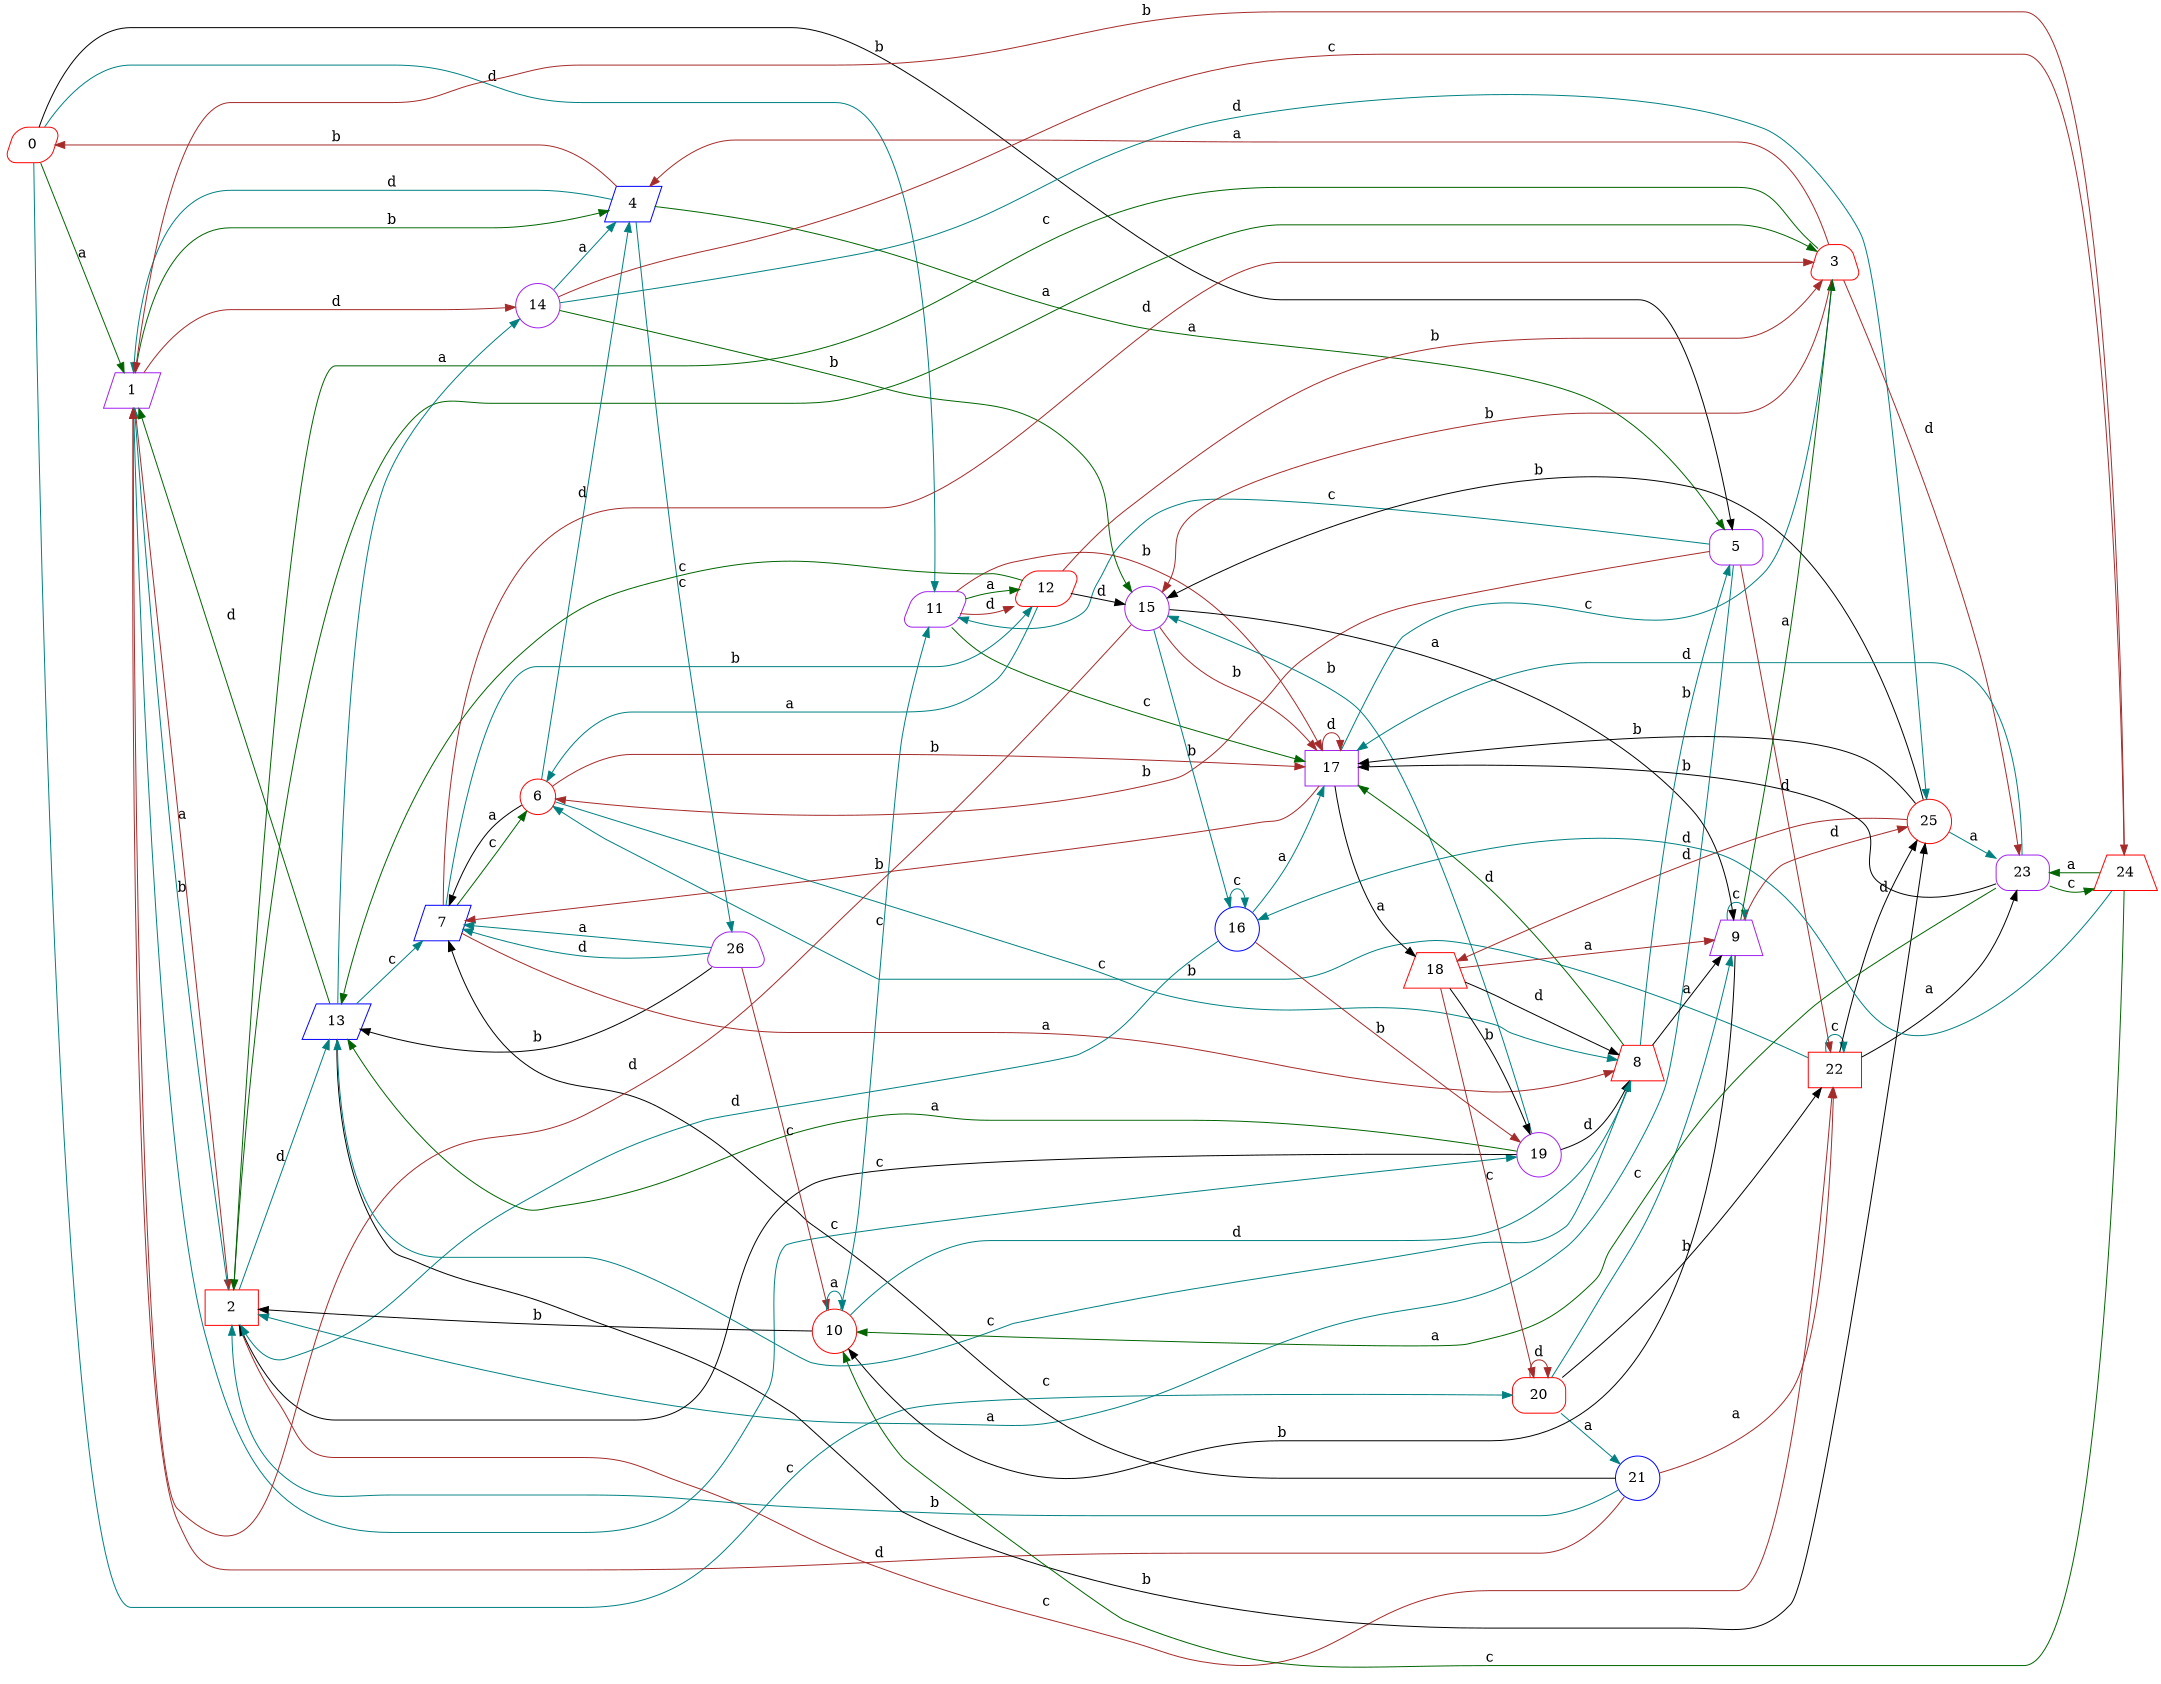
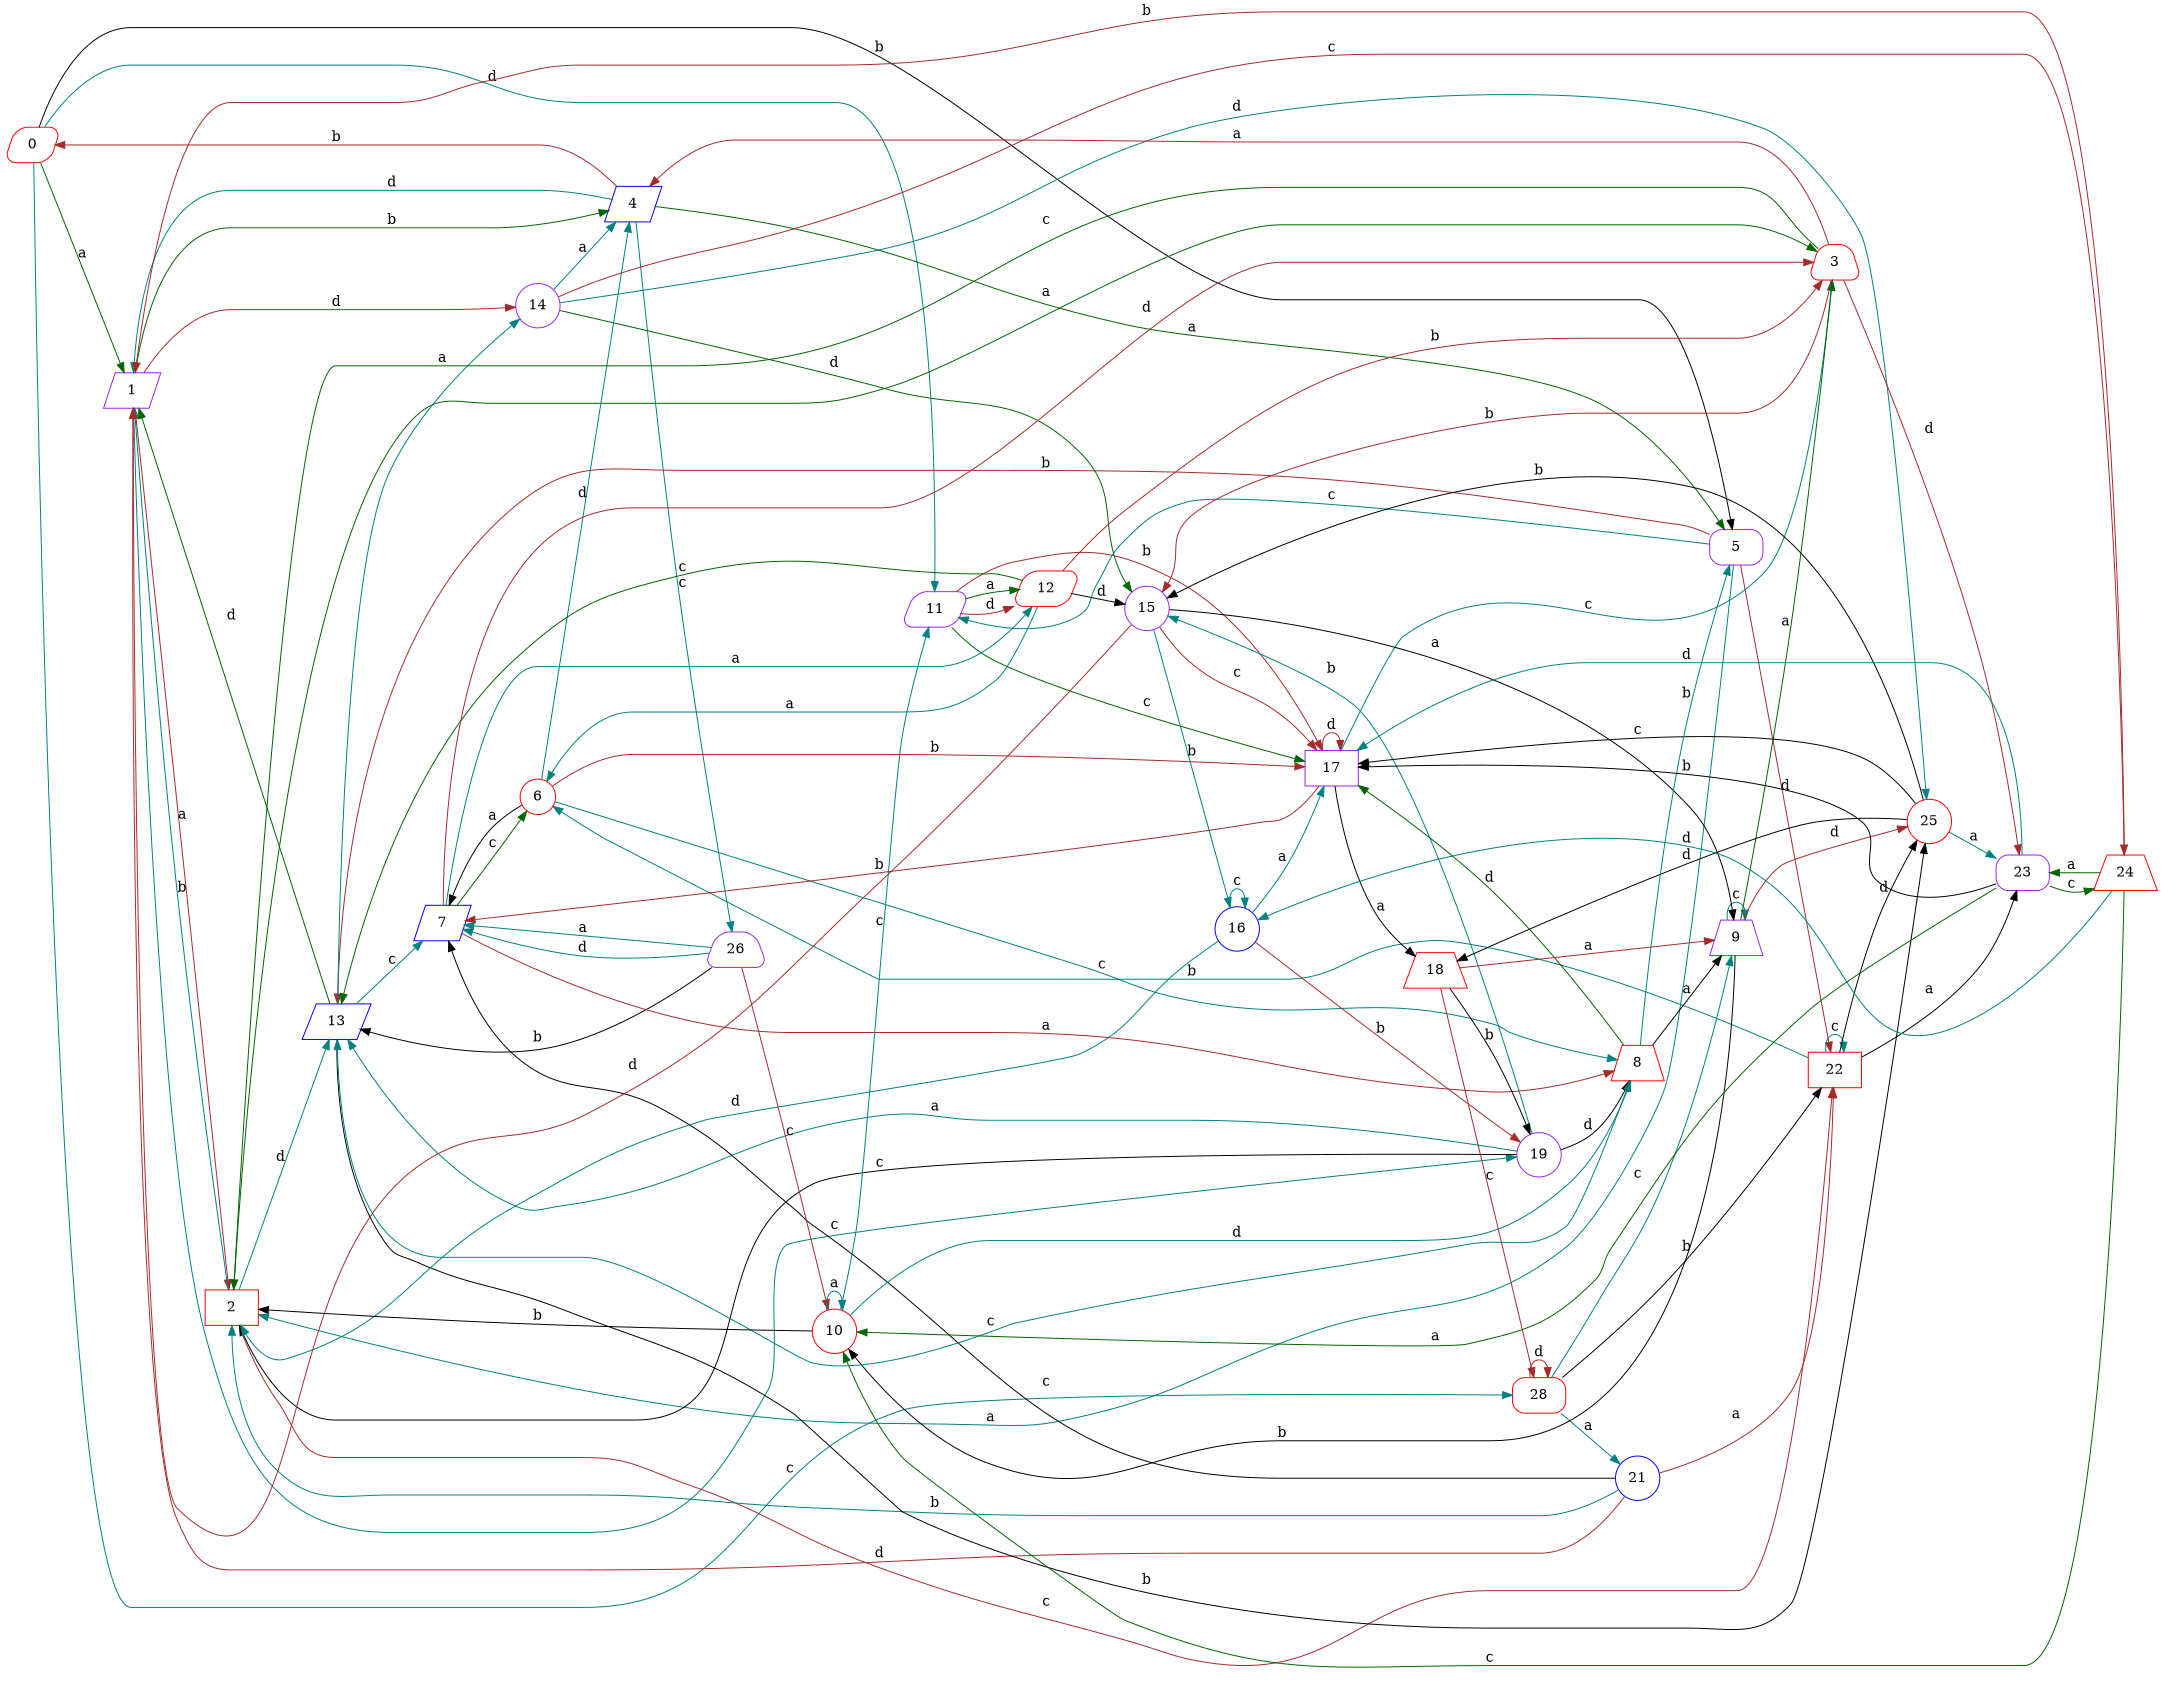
(835, 363) -> (835, 363)
(736, 659) -> (736, 659)
(1237, 673) -> (1237, 673)
(1638, 730) -> (1638, 730)
(1170, 780) -> (843, 470)
(1681, 866) -> (1681, 866)
(1538, 1016) -> none
(895, 1114) -> (895, 1114)
(1539, 1395) -> (1539, 1395)
